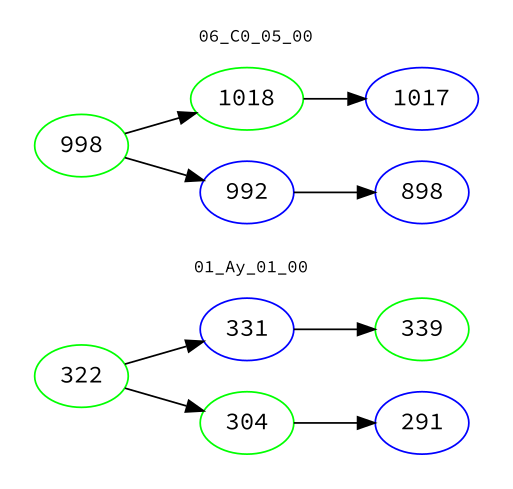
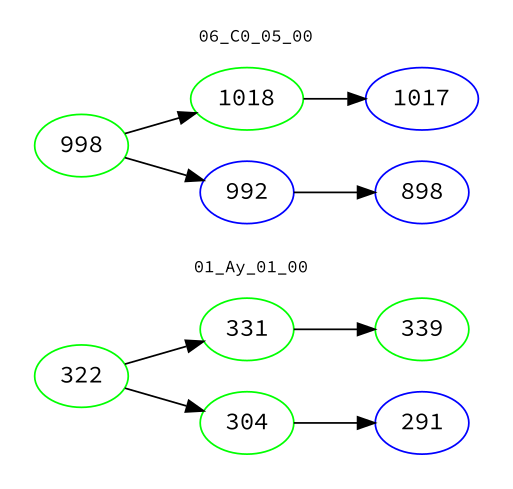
(247, 329) -> (247, 329)
